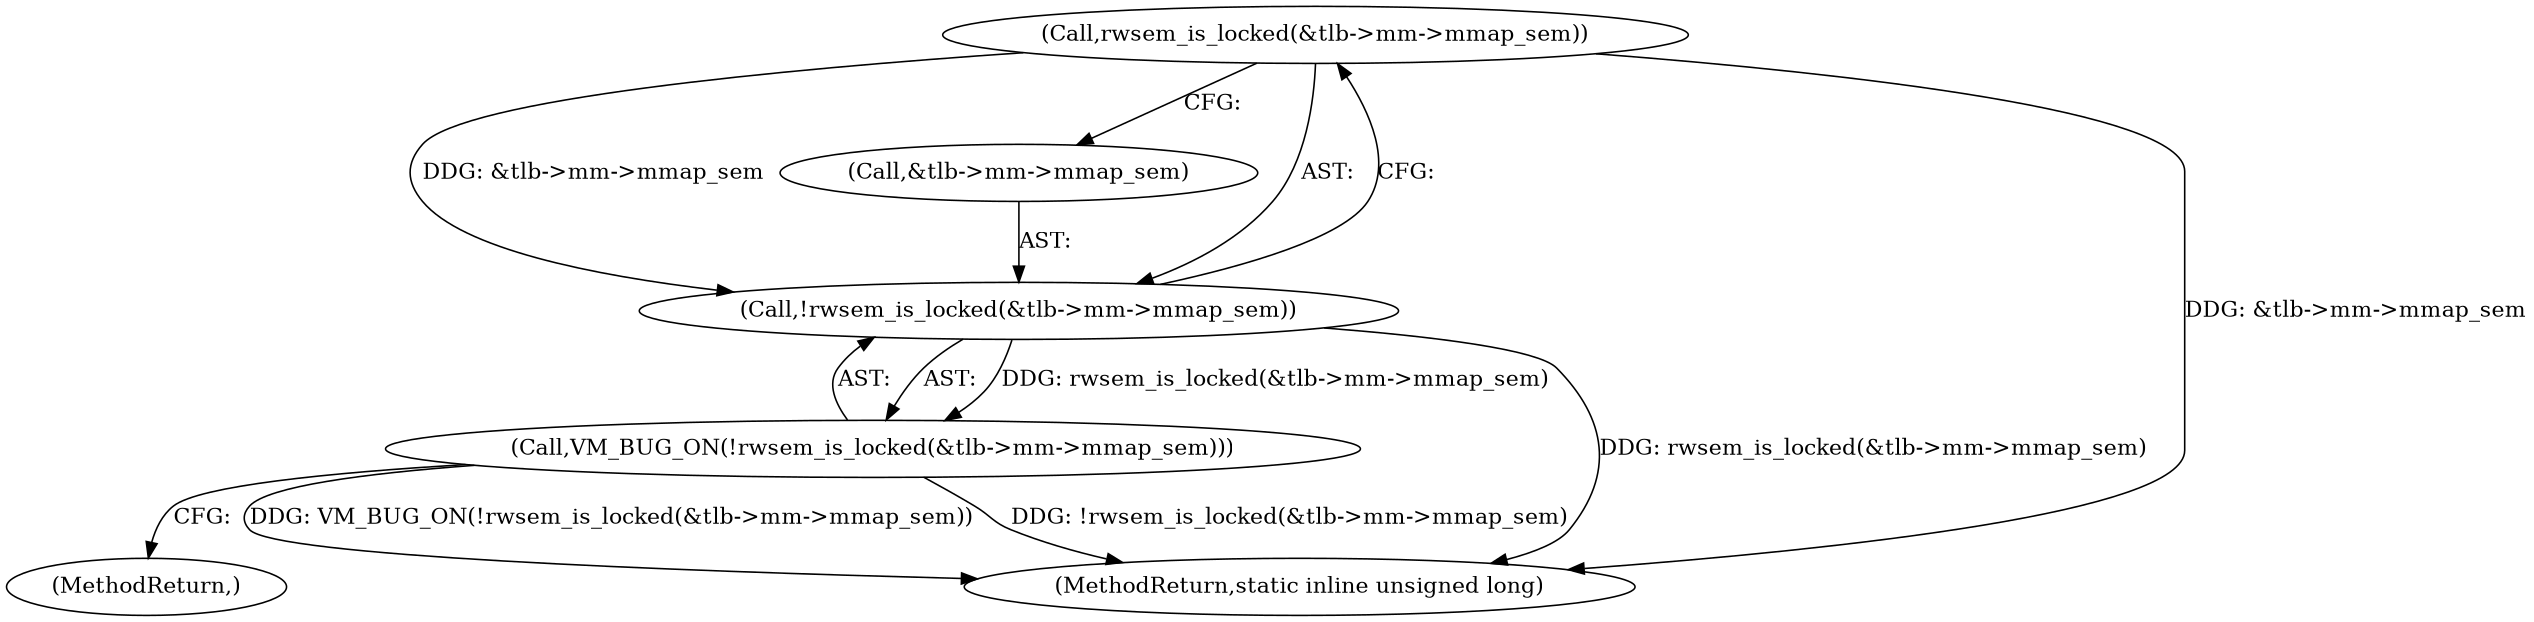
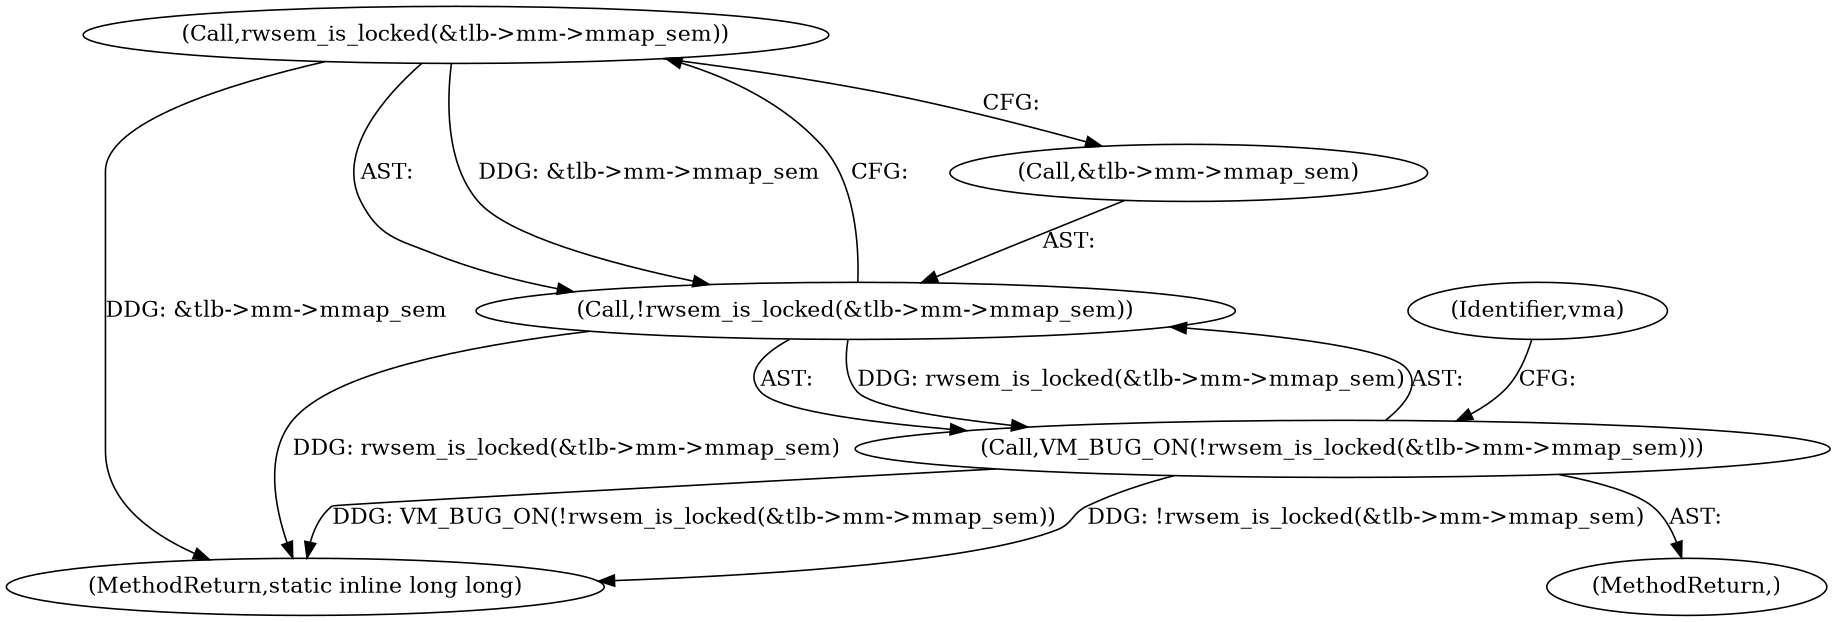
none -> (1538, 311)
(206, 518) -> (1700, 518)
(1300, 587) -> (305, 587)
